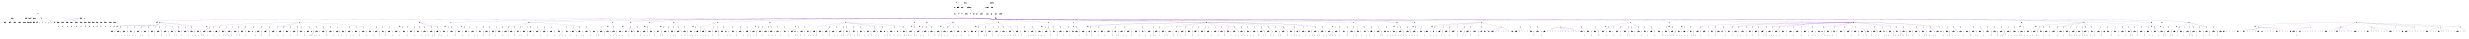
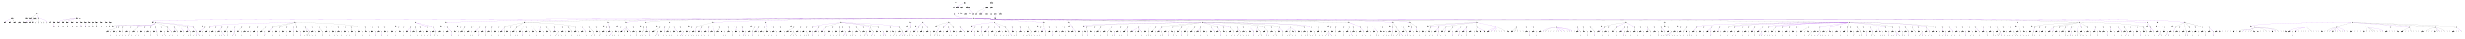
(24, 22) -> none
